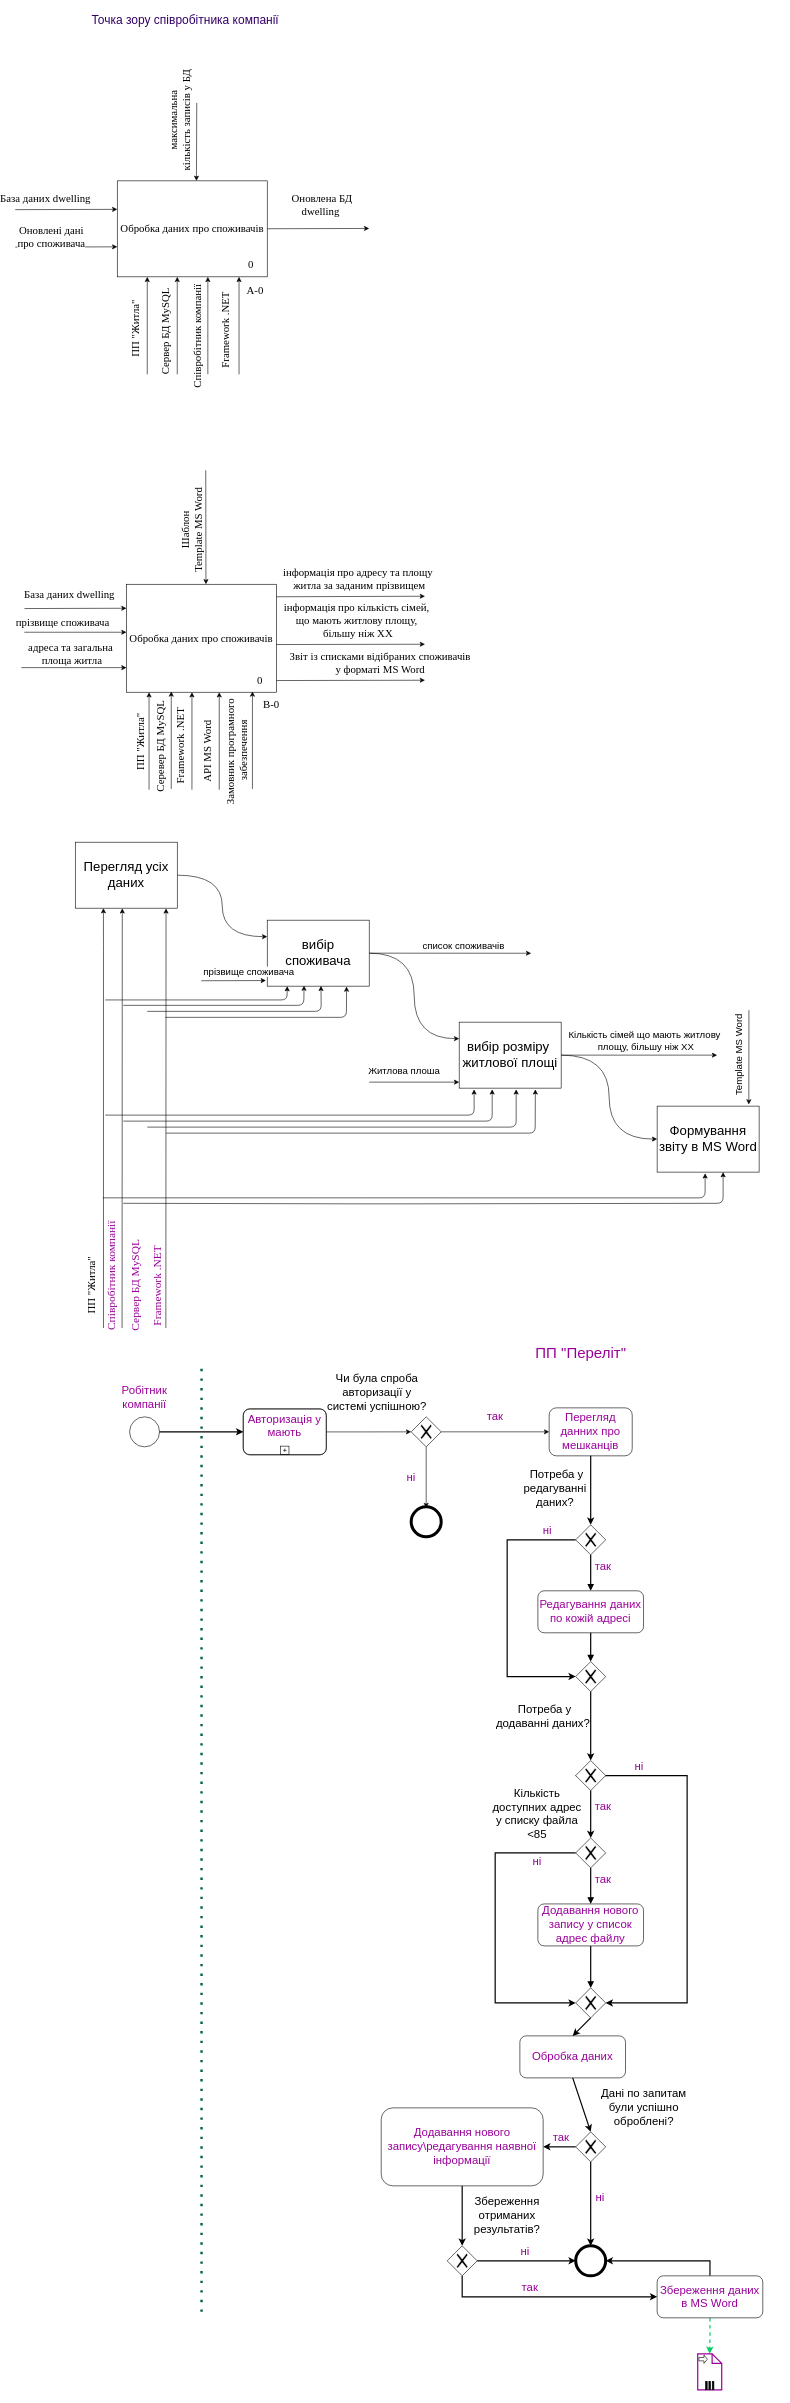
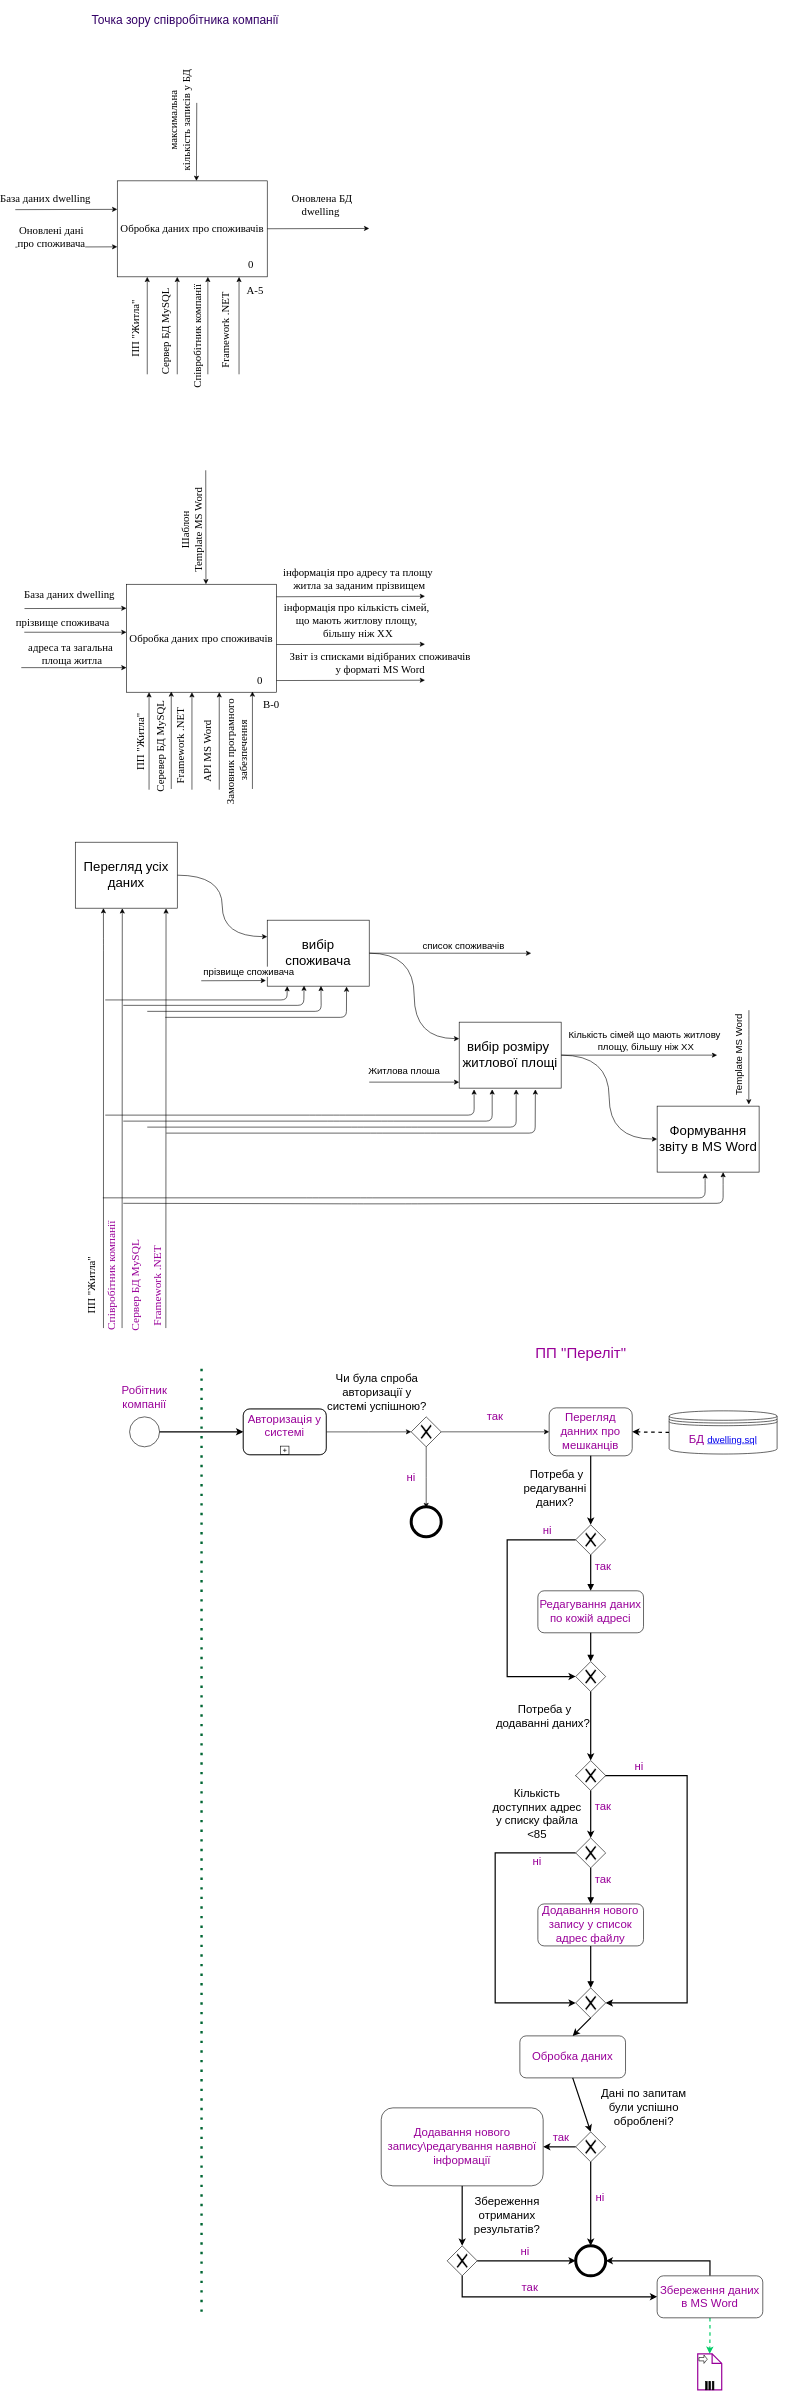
(255, 291) -> (255, 291)
(285, 1424) -> (285, 1424)
none -> (654, 1432)
none -> (723, 1433)
